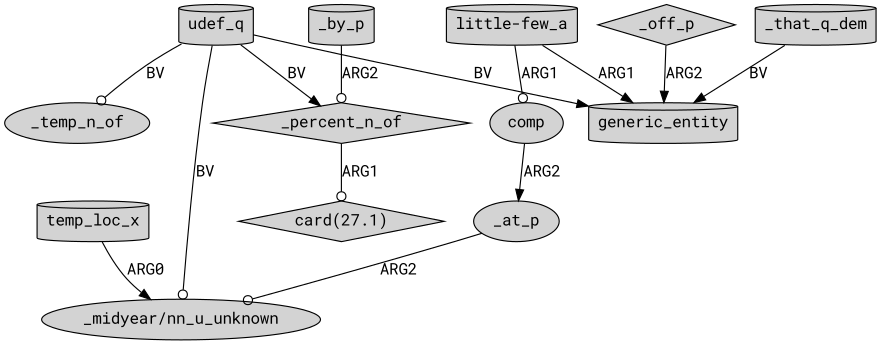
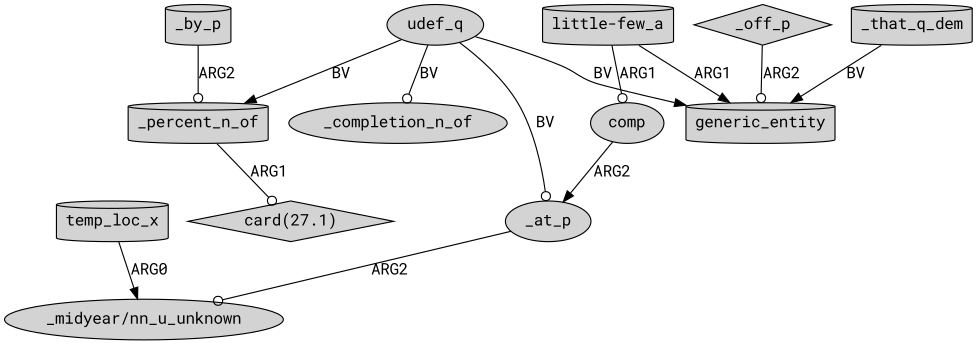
(216, 25) -> (435, 25)
(665, 68) -> (762, 69)
(77, 123) -> (398, 123)
(341, 123) -> (198, 123)
(195, 167) -> (520, 107)
